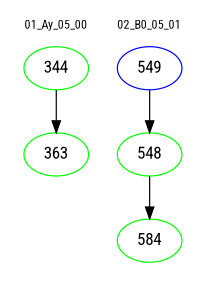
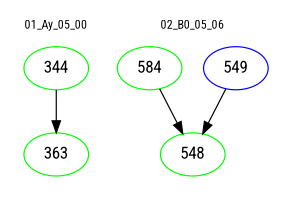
(150, 26) -> (193, 26)
(150, 192) -> (168, 106)
